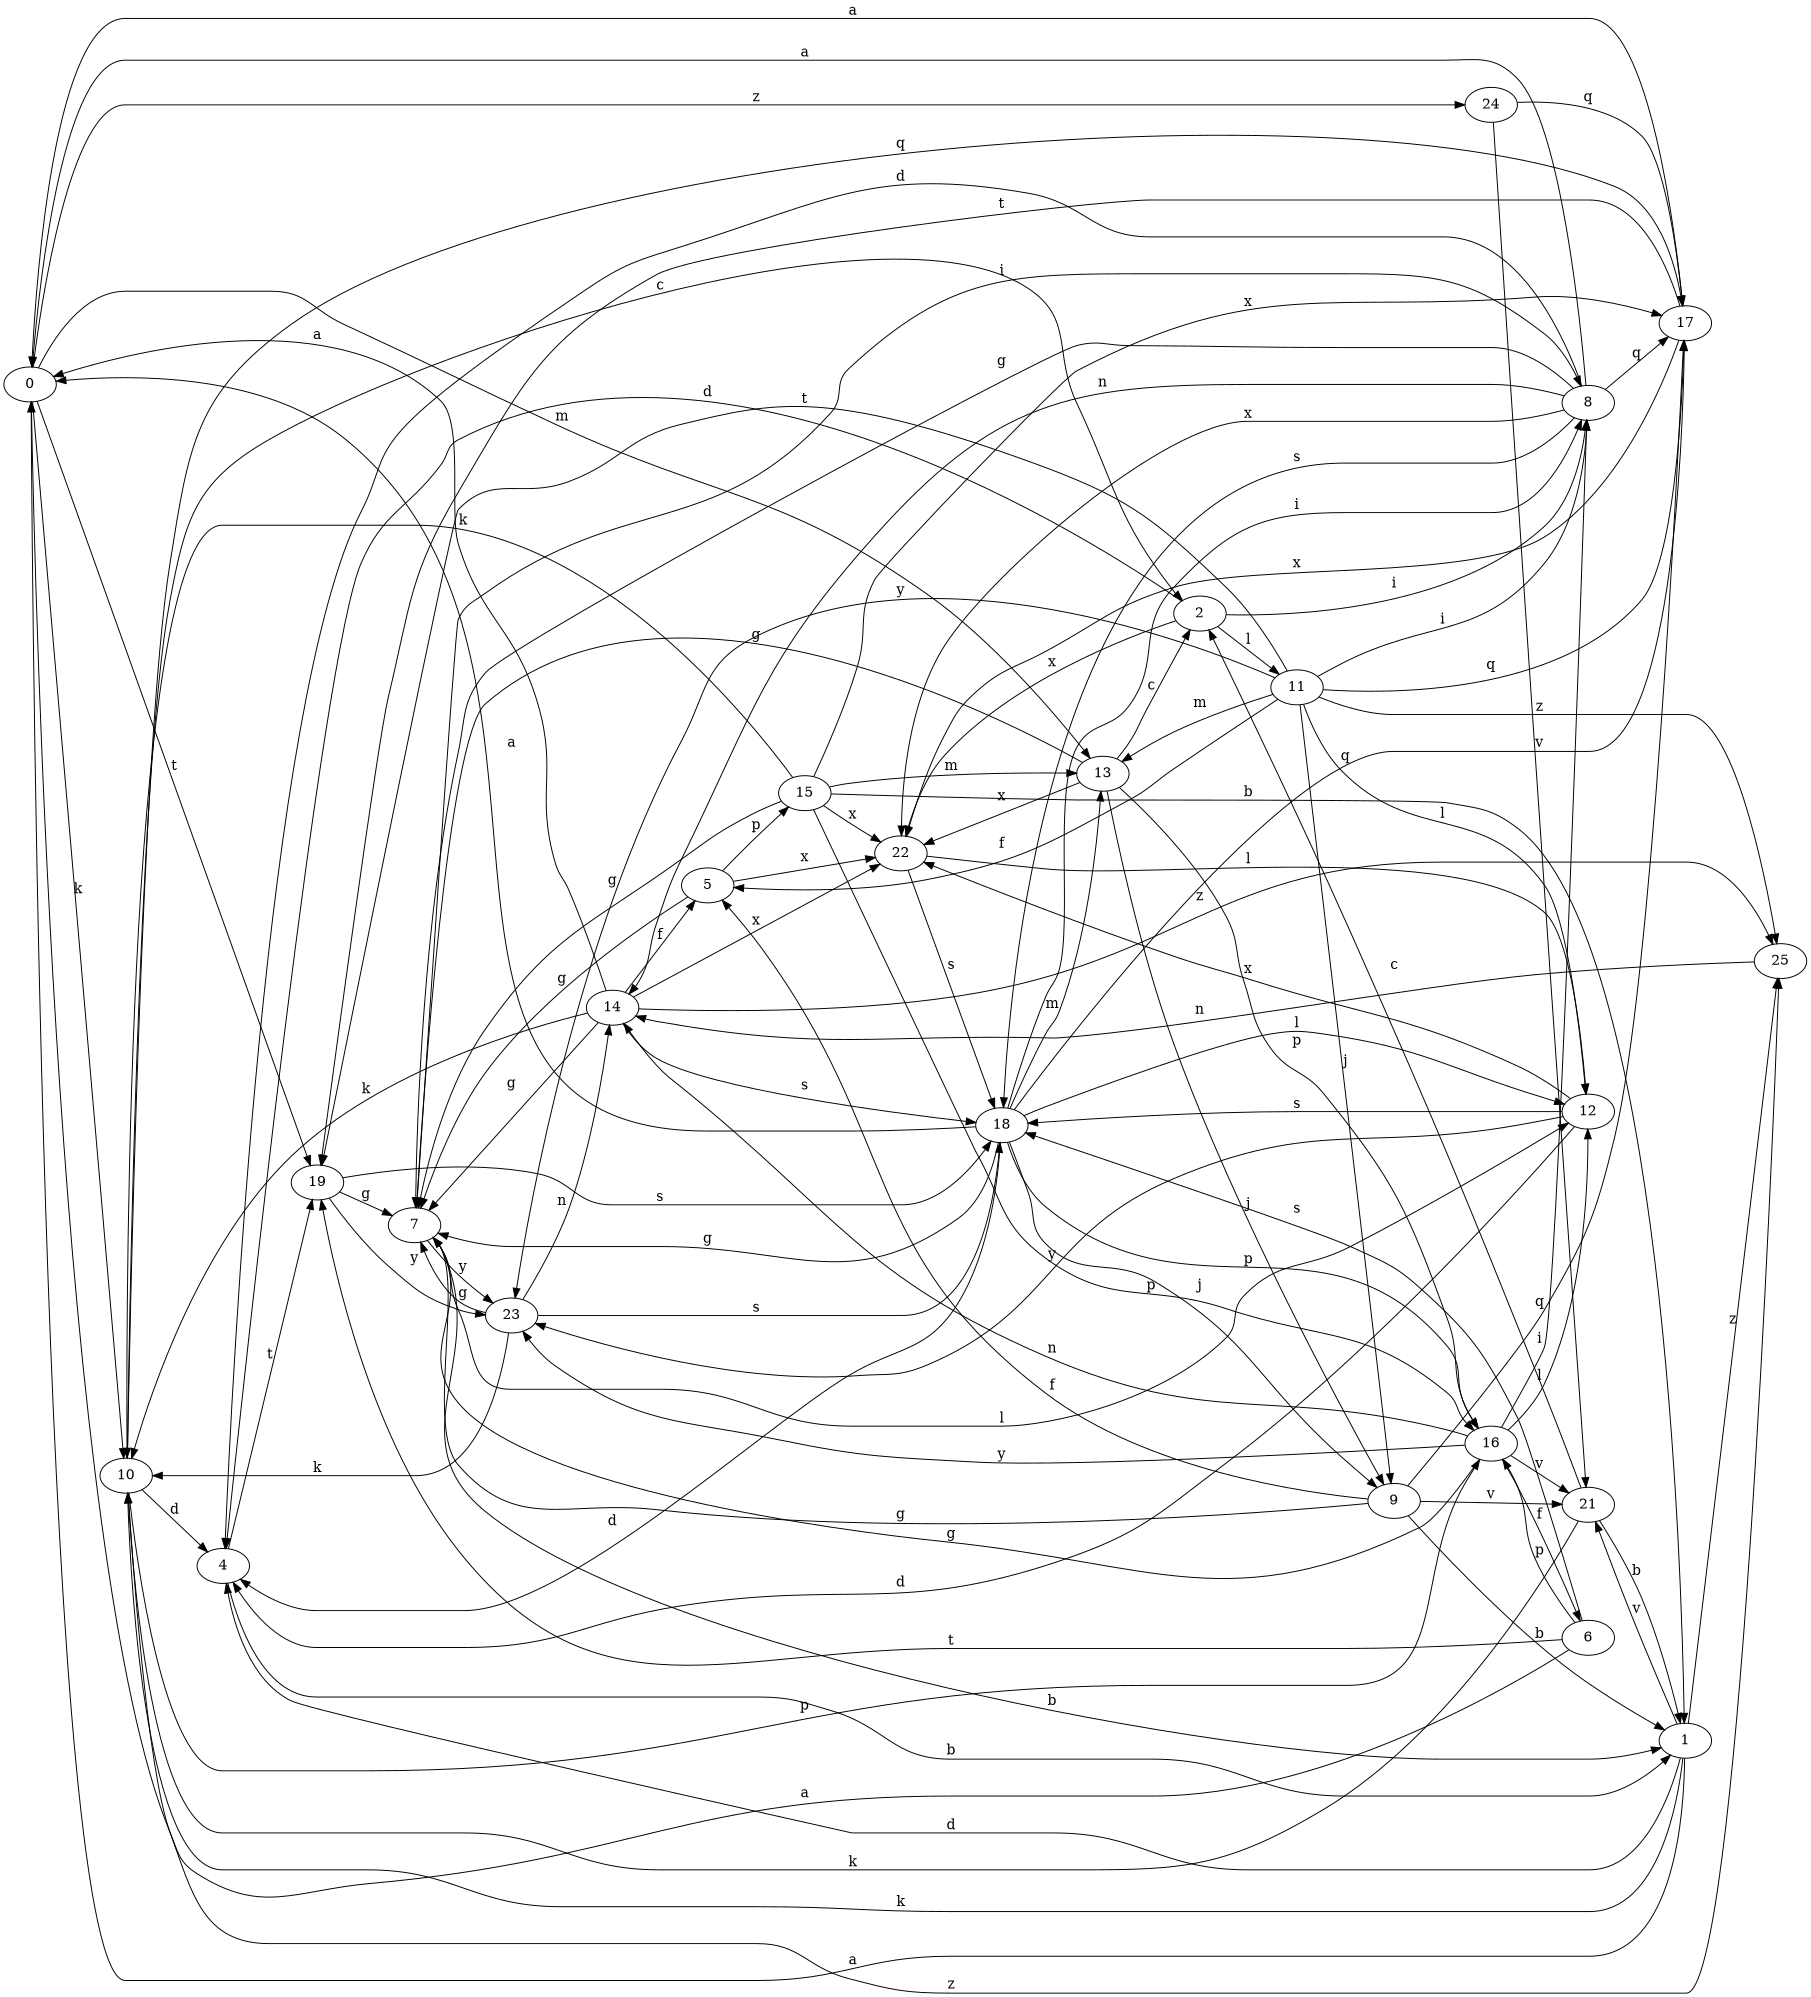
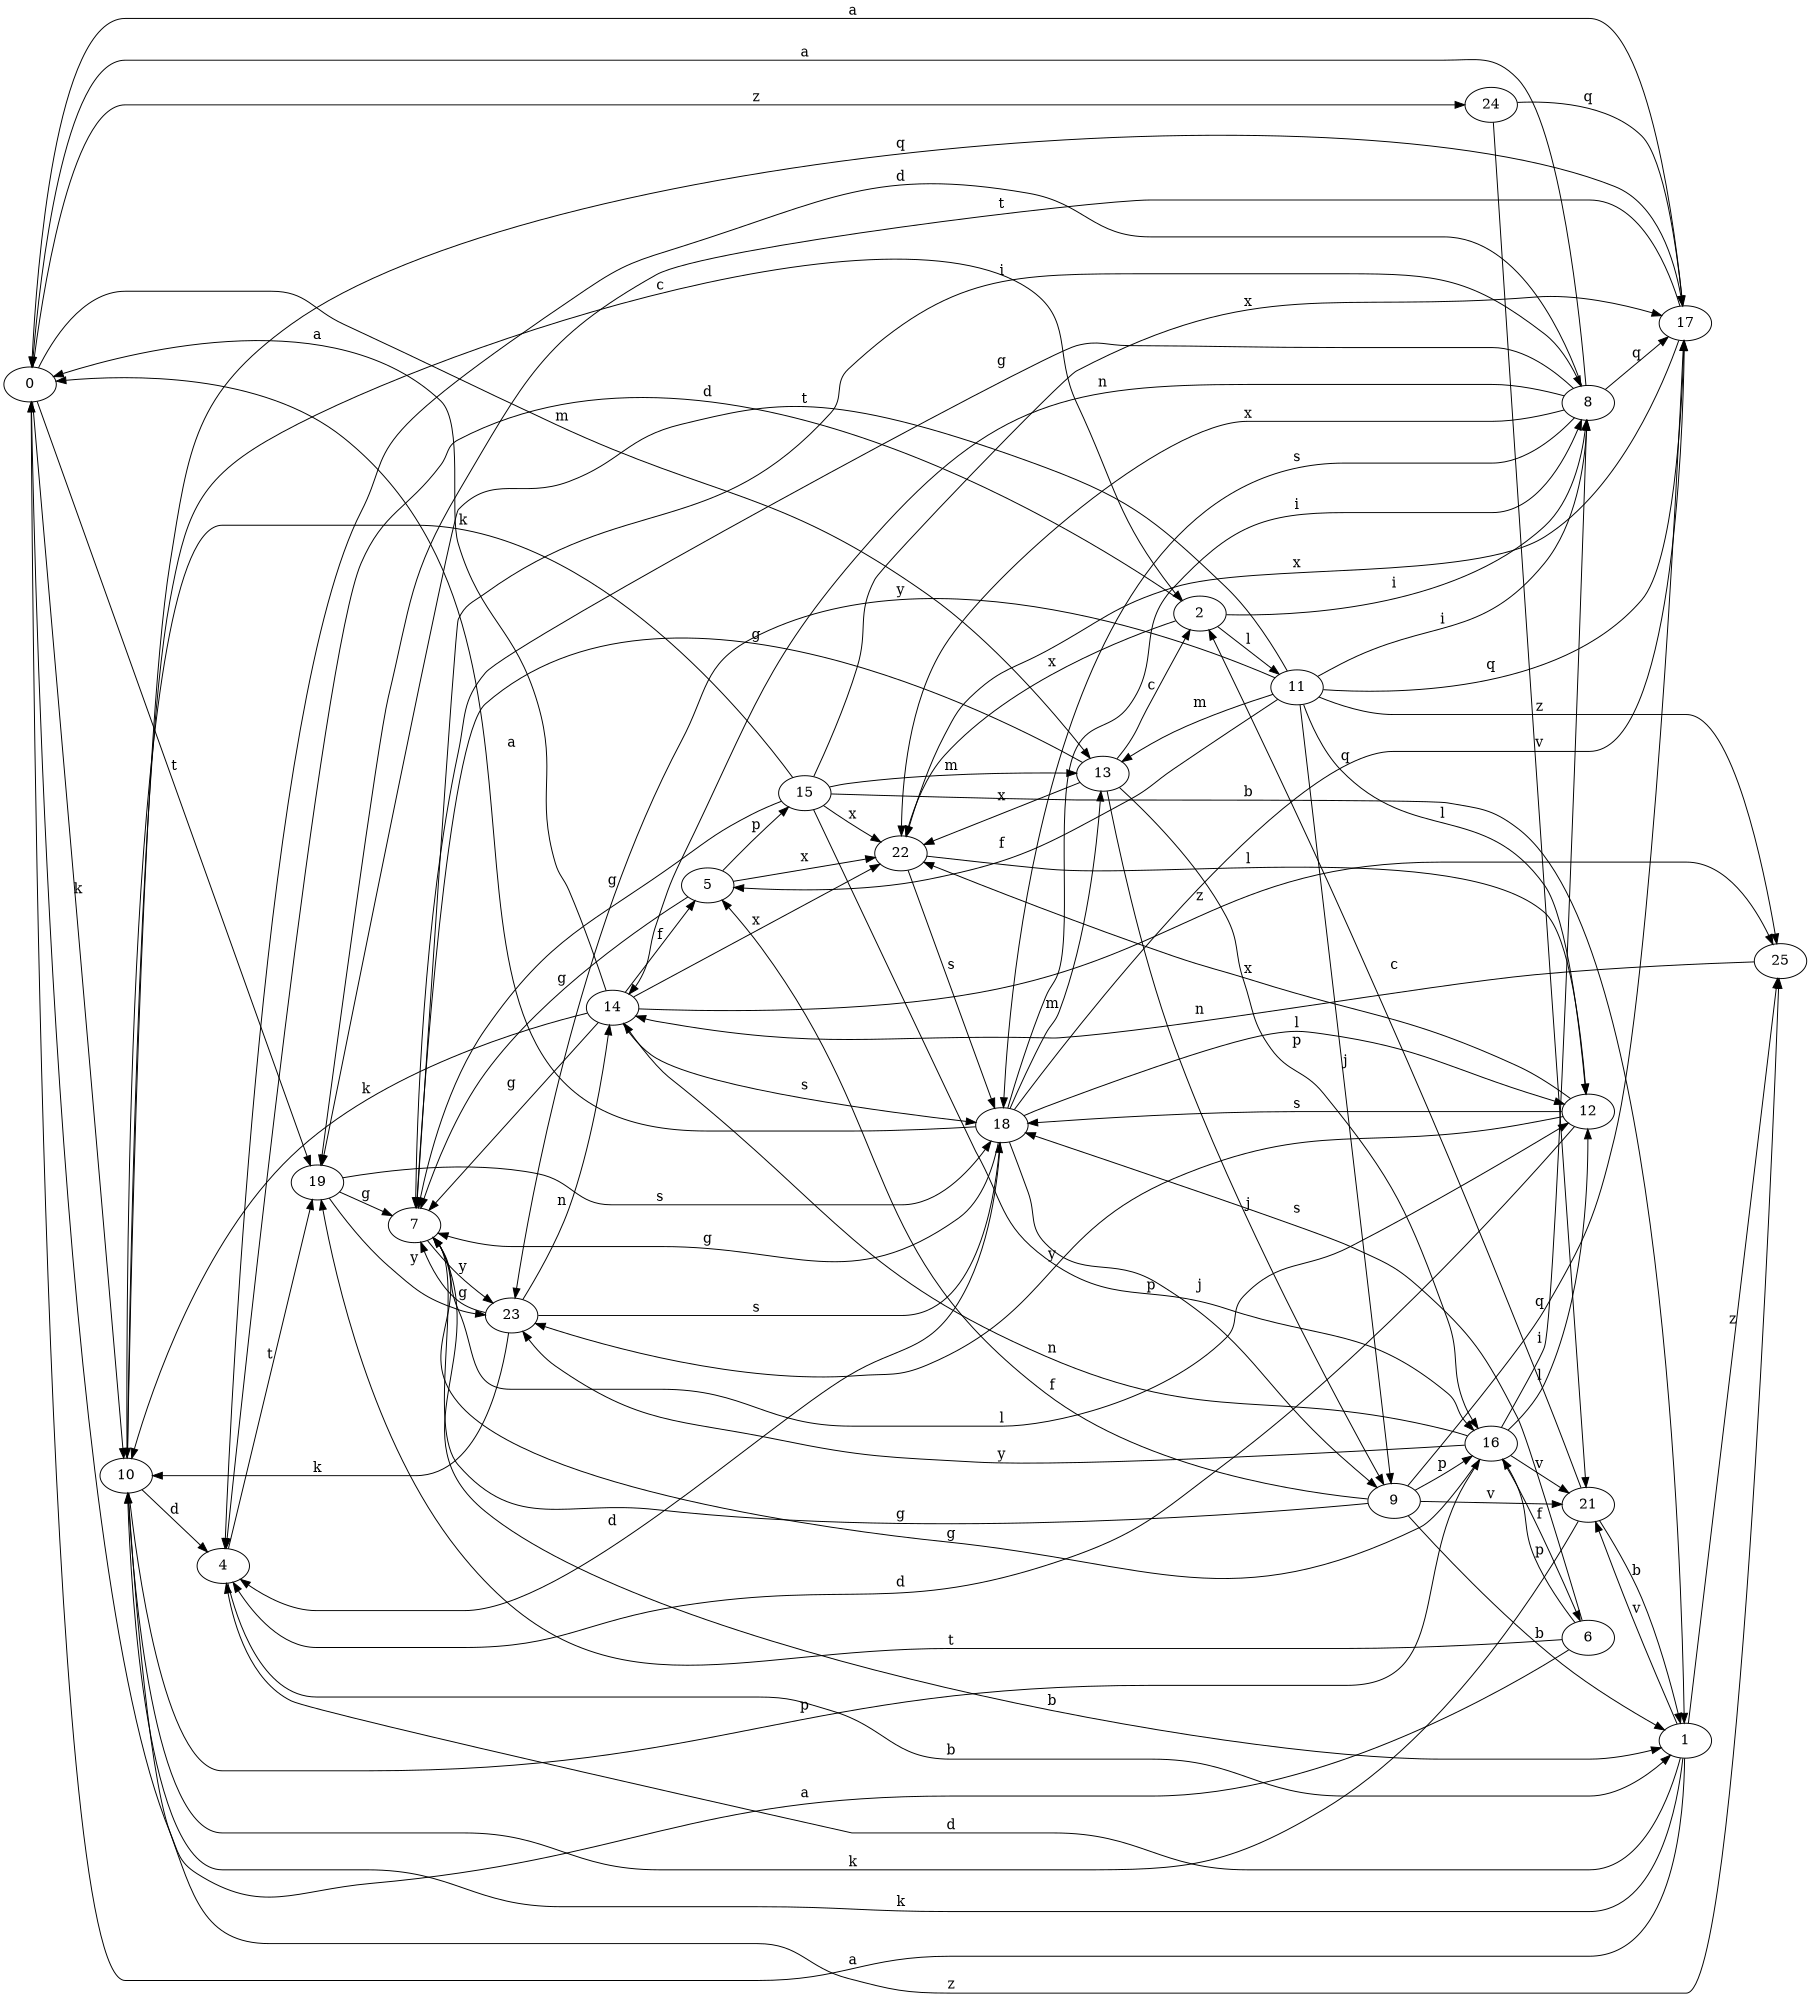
(1253, 1267) -> (1440, 1476)
